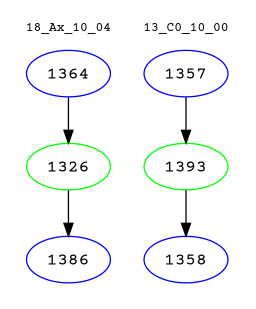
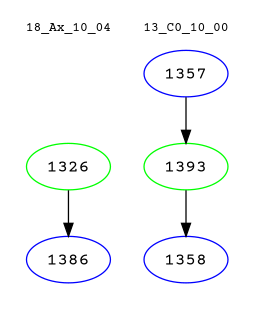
(68, 74) -> none
